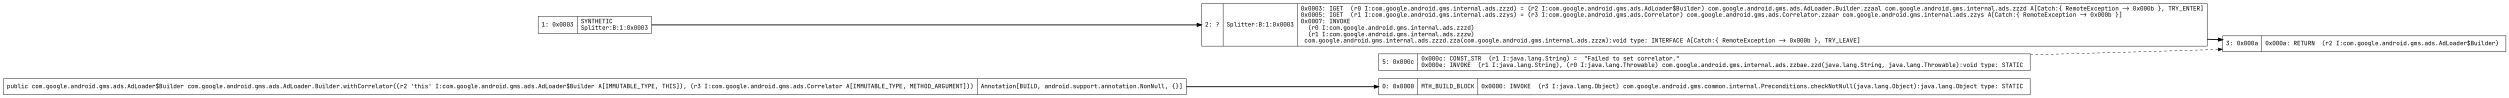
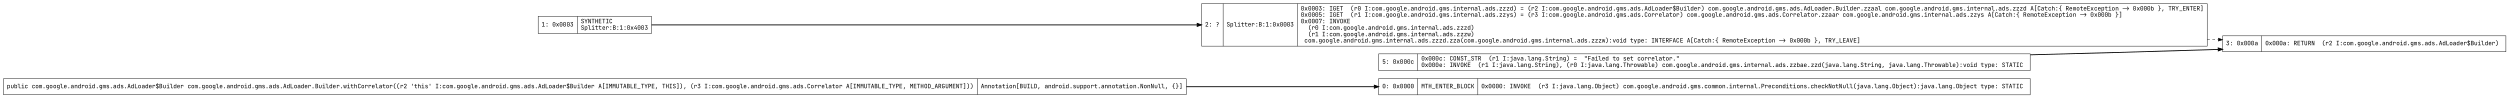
(614, 28) -> (614, 28)
(2213, 39) -> (2213, 39)
(2124, 52) -> (2124, 52)
(1448, 86) -> (1448, 86)
